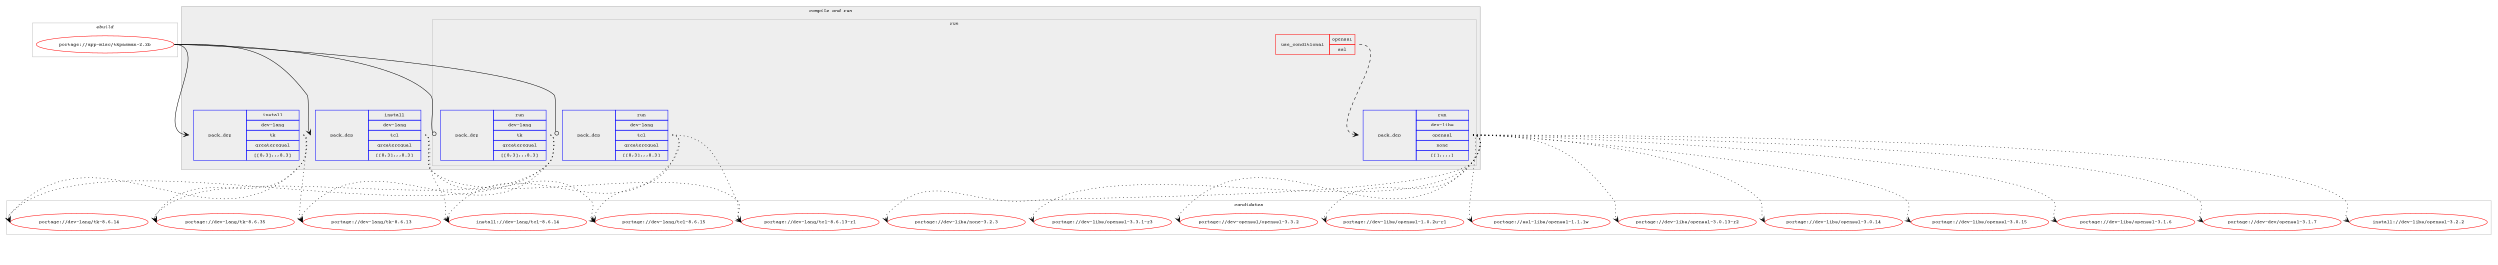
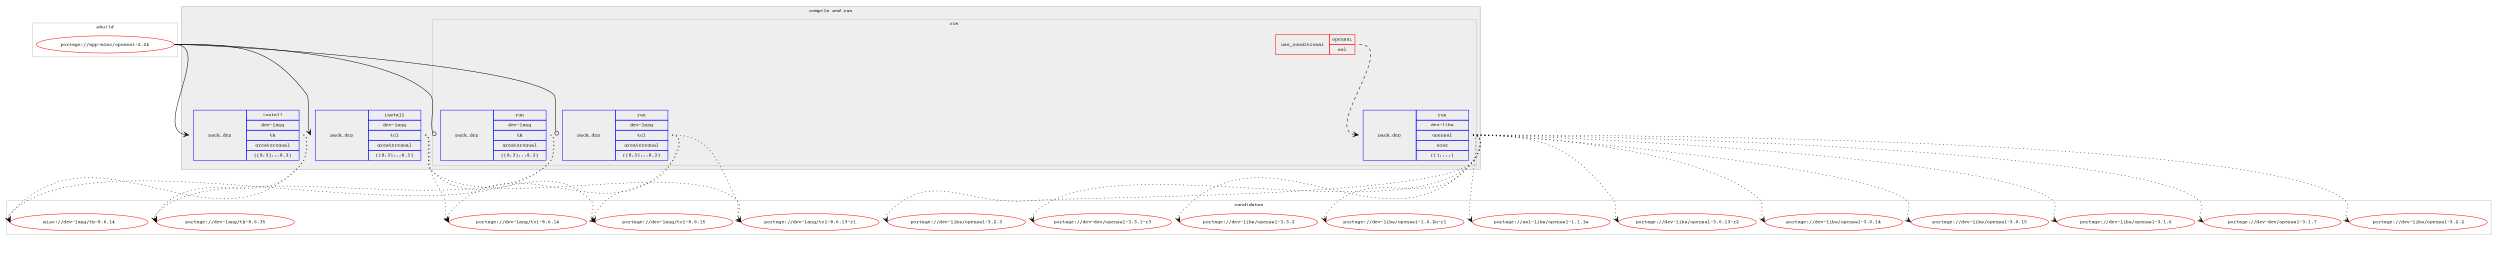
(105, 44) -> (105, 44)
(79, 222) -> (79, 222)
(372, 222) -> none
(518, 222) -> (518, 222)
(957, 222) -> (957, 222)
(1103, 222) -> (1103, 222)
(1249, 222) -> (1249, 222)
(2419, 222) -> (2419, 222)
